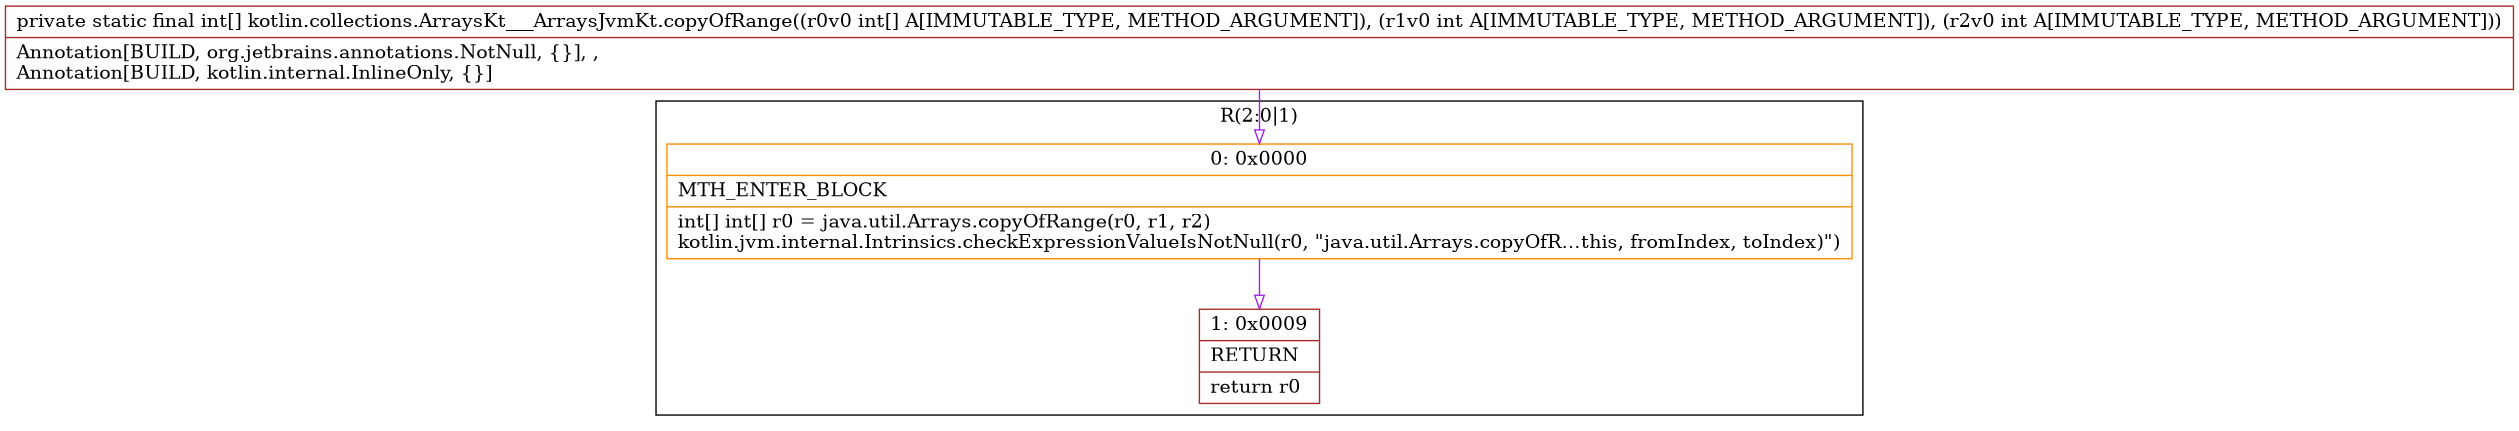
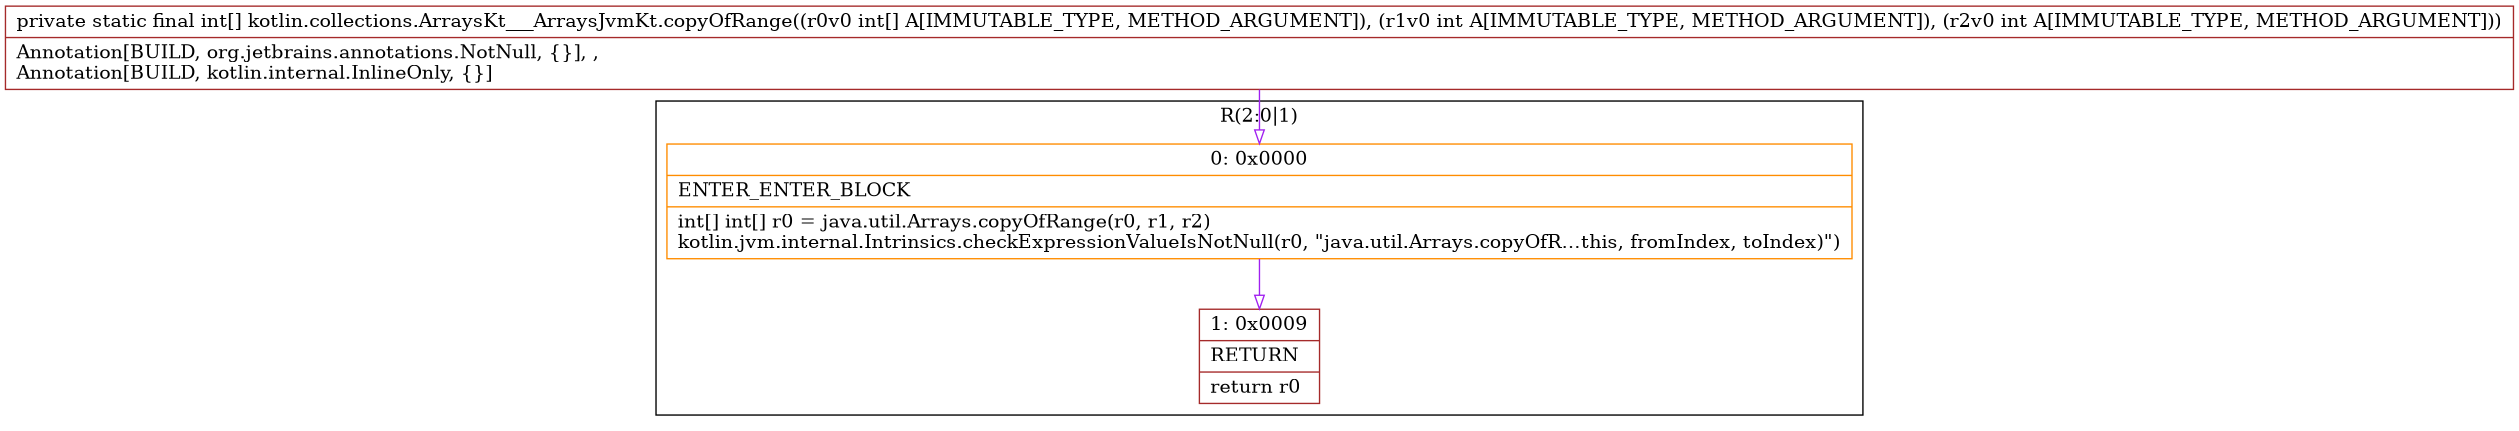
(783, 190) -> (795, 190)
